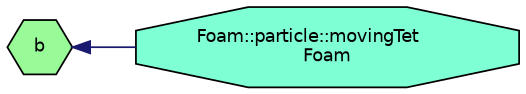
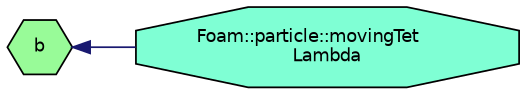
(328, 47) -> (328, 47)
